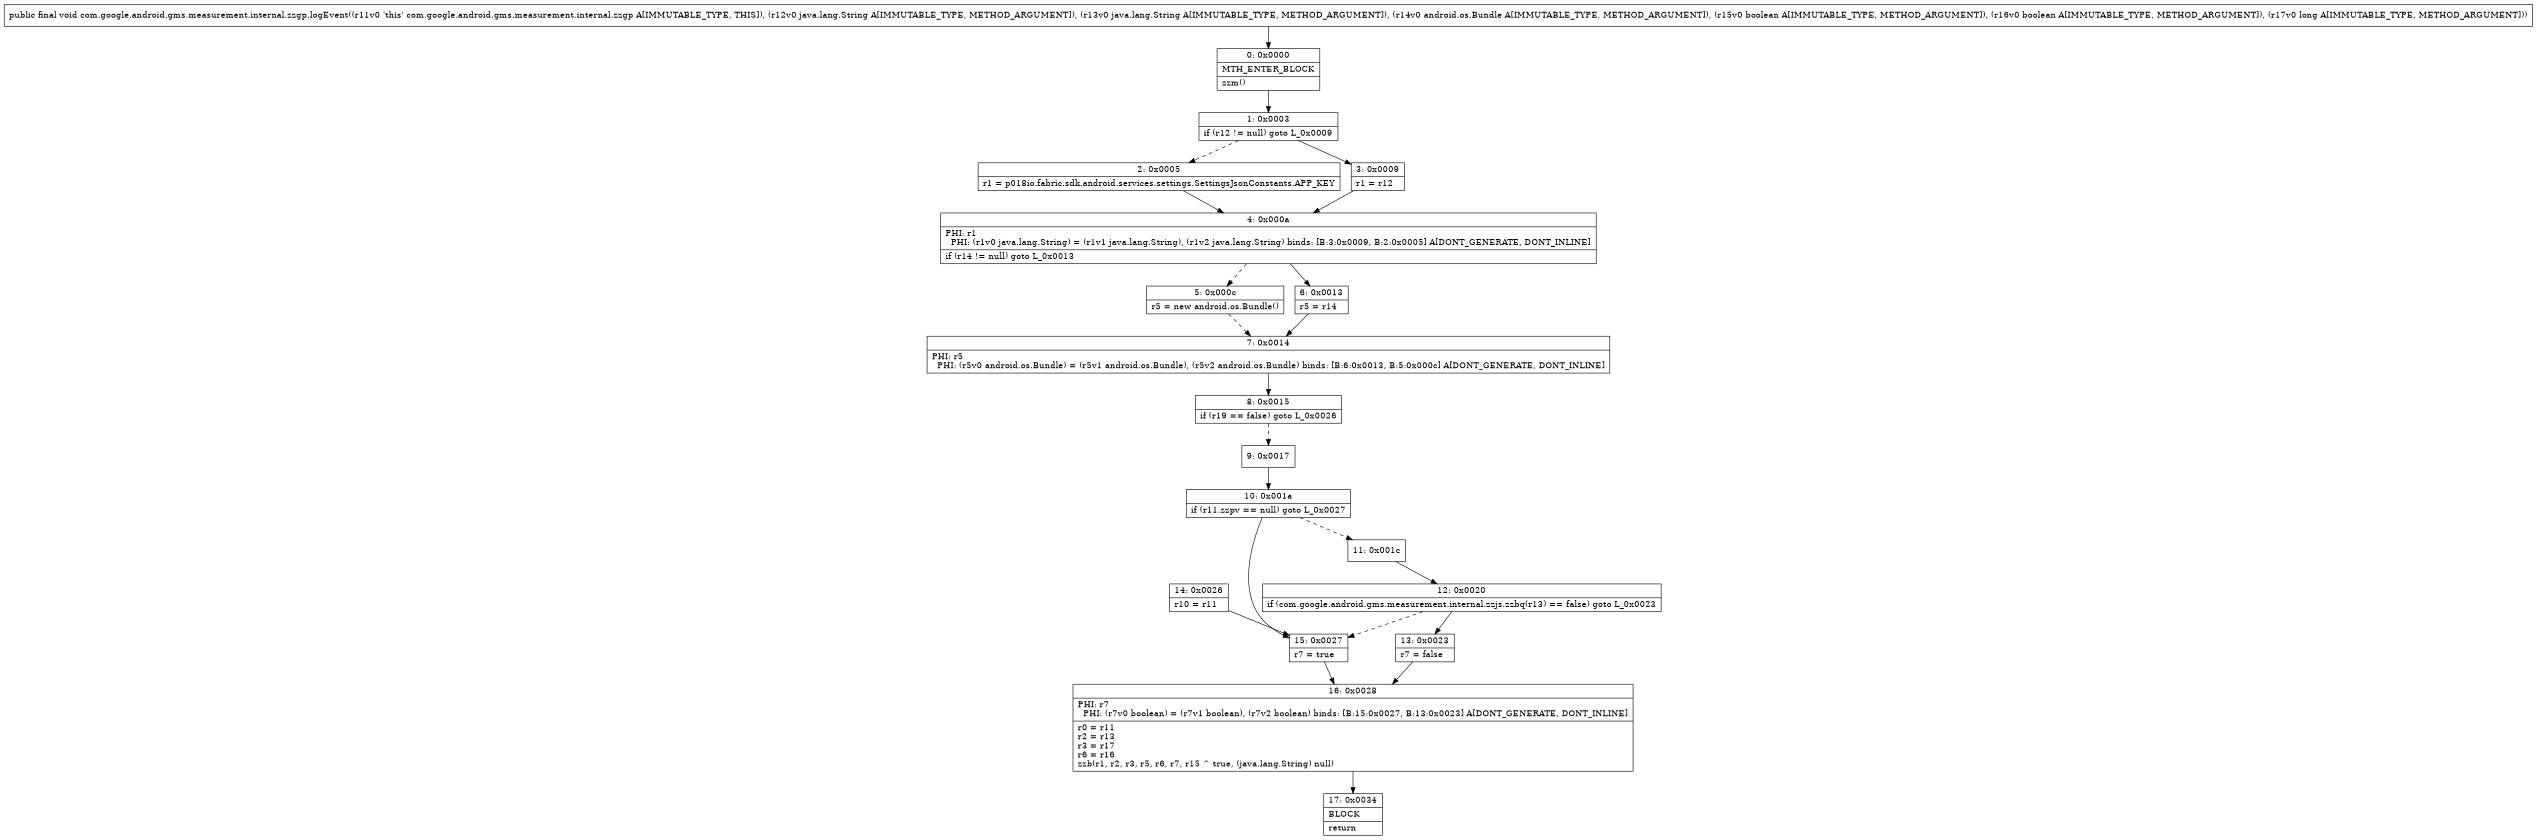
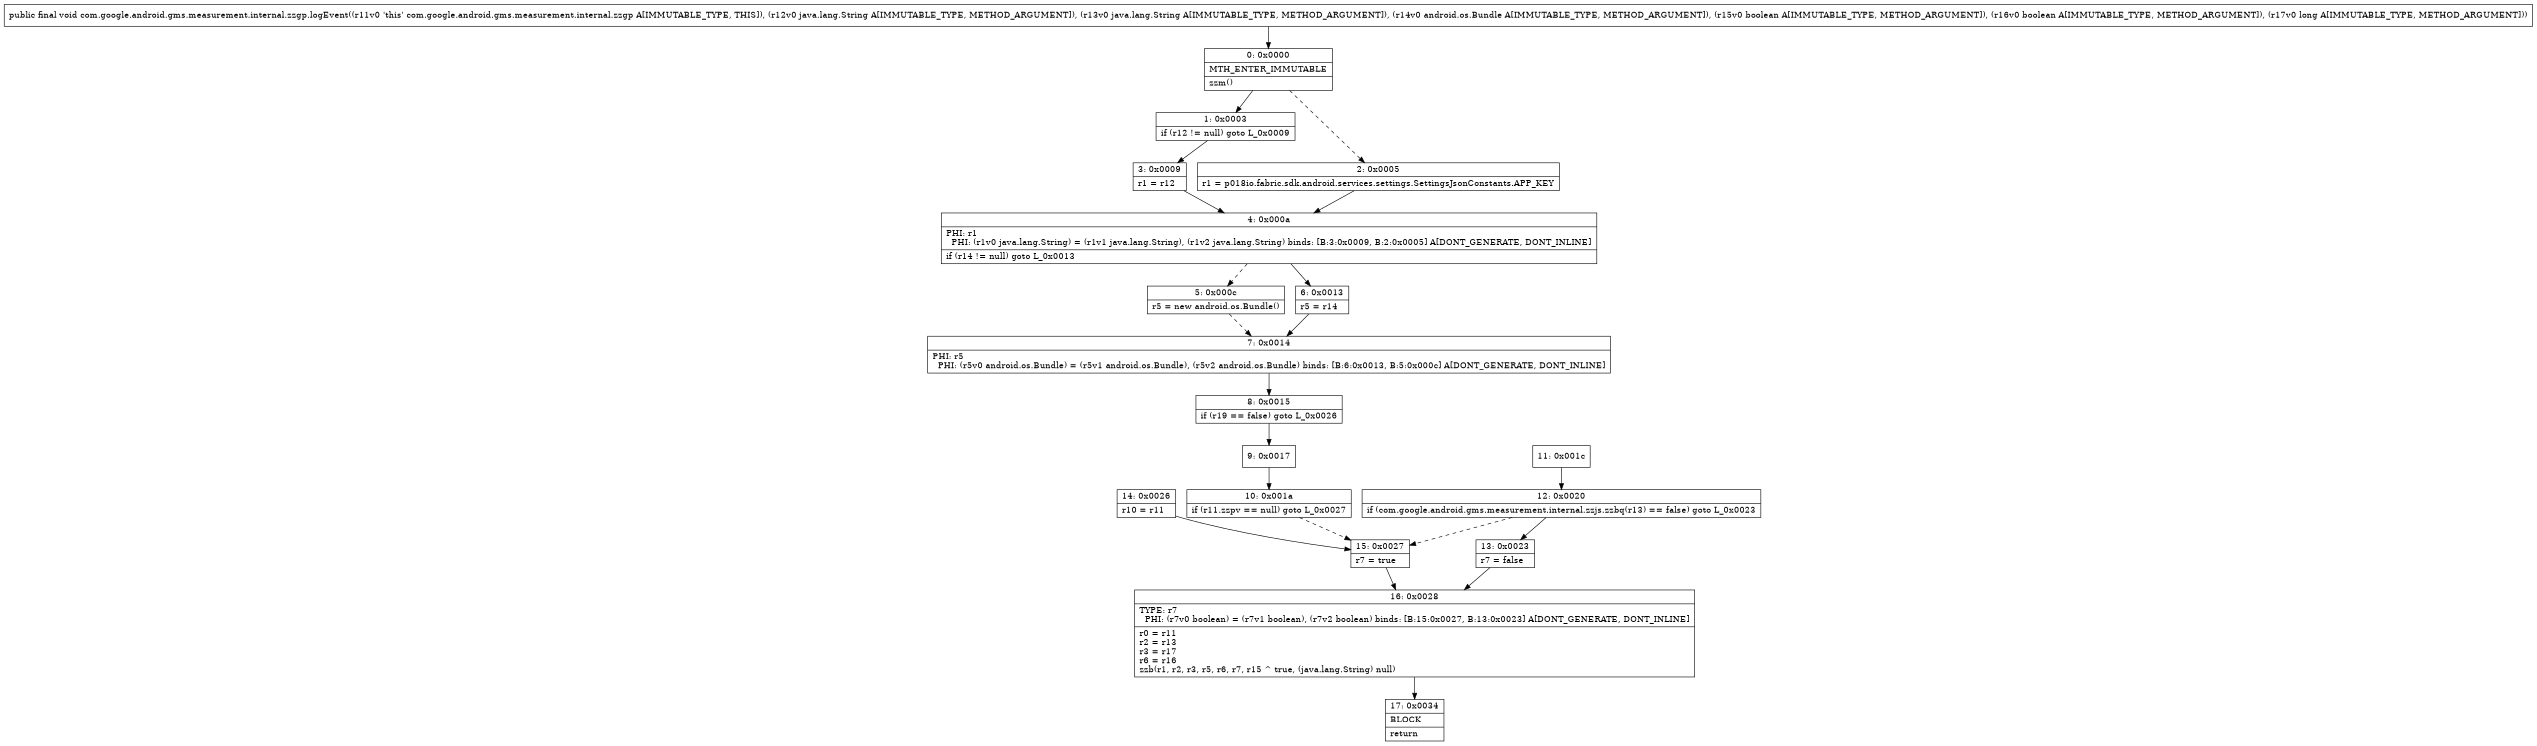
(1268, 69) -> (1268, 69)
(1217, 150) -> (1325, 125)
(1268, 431) -> (1269, 431)
(1323, 528) -> none
(1249, 582) -> (1322, 528)
(1095, 705) -> (1160, 611)
